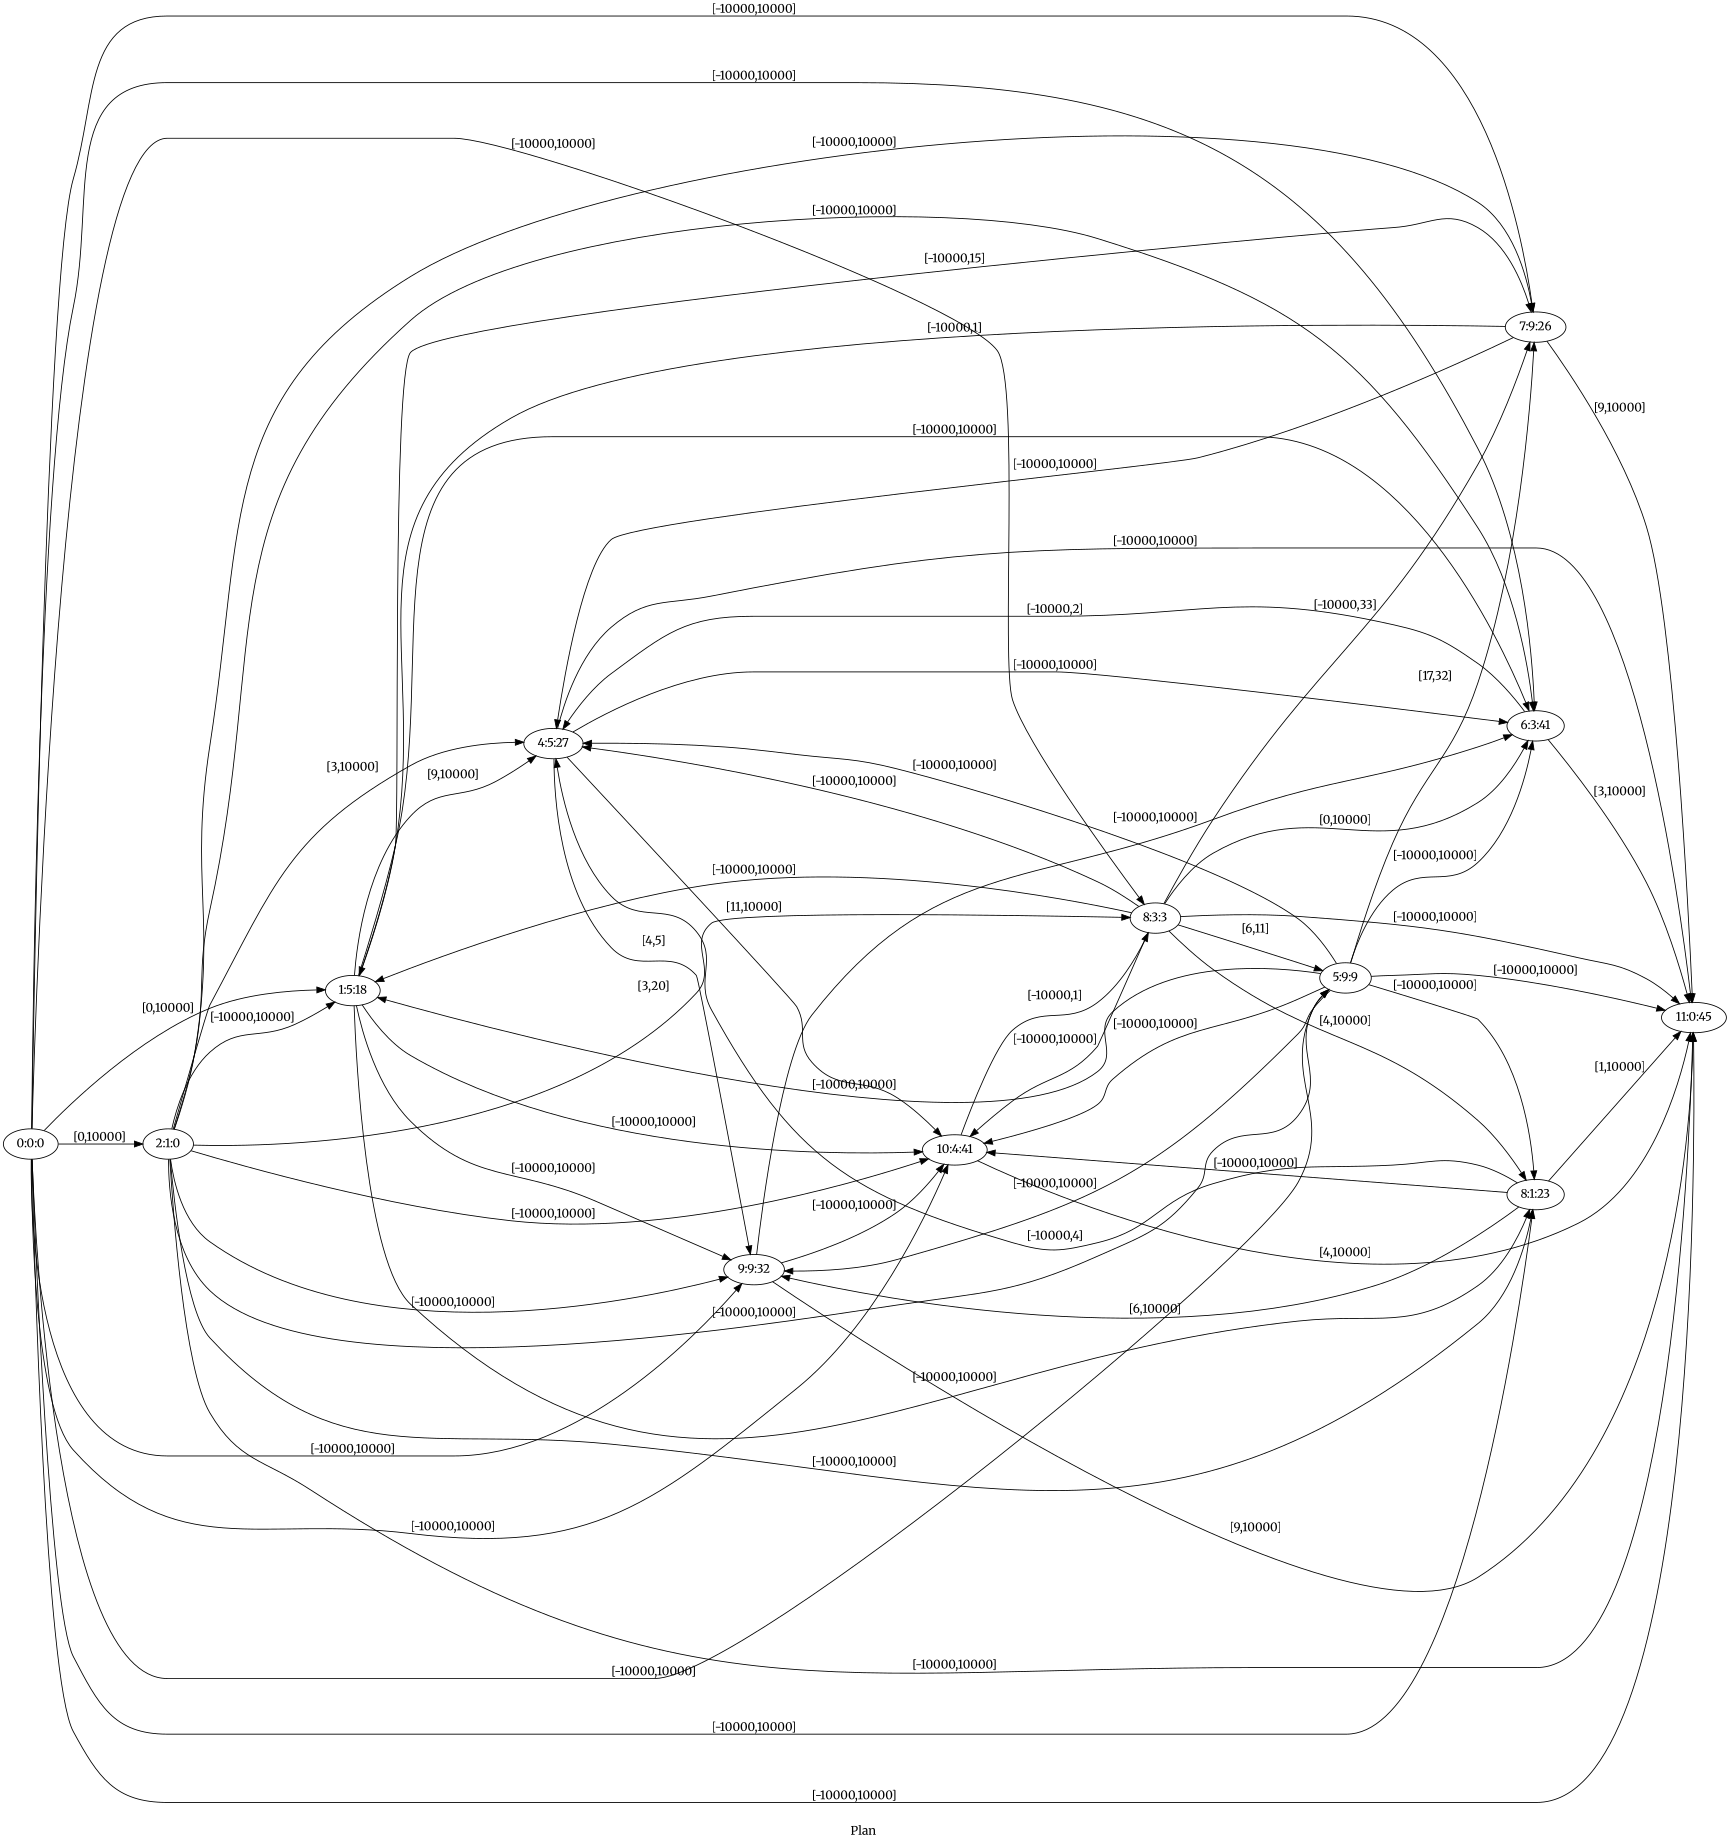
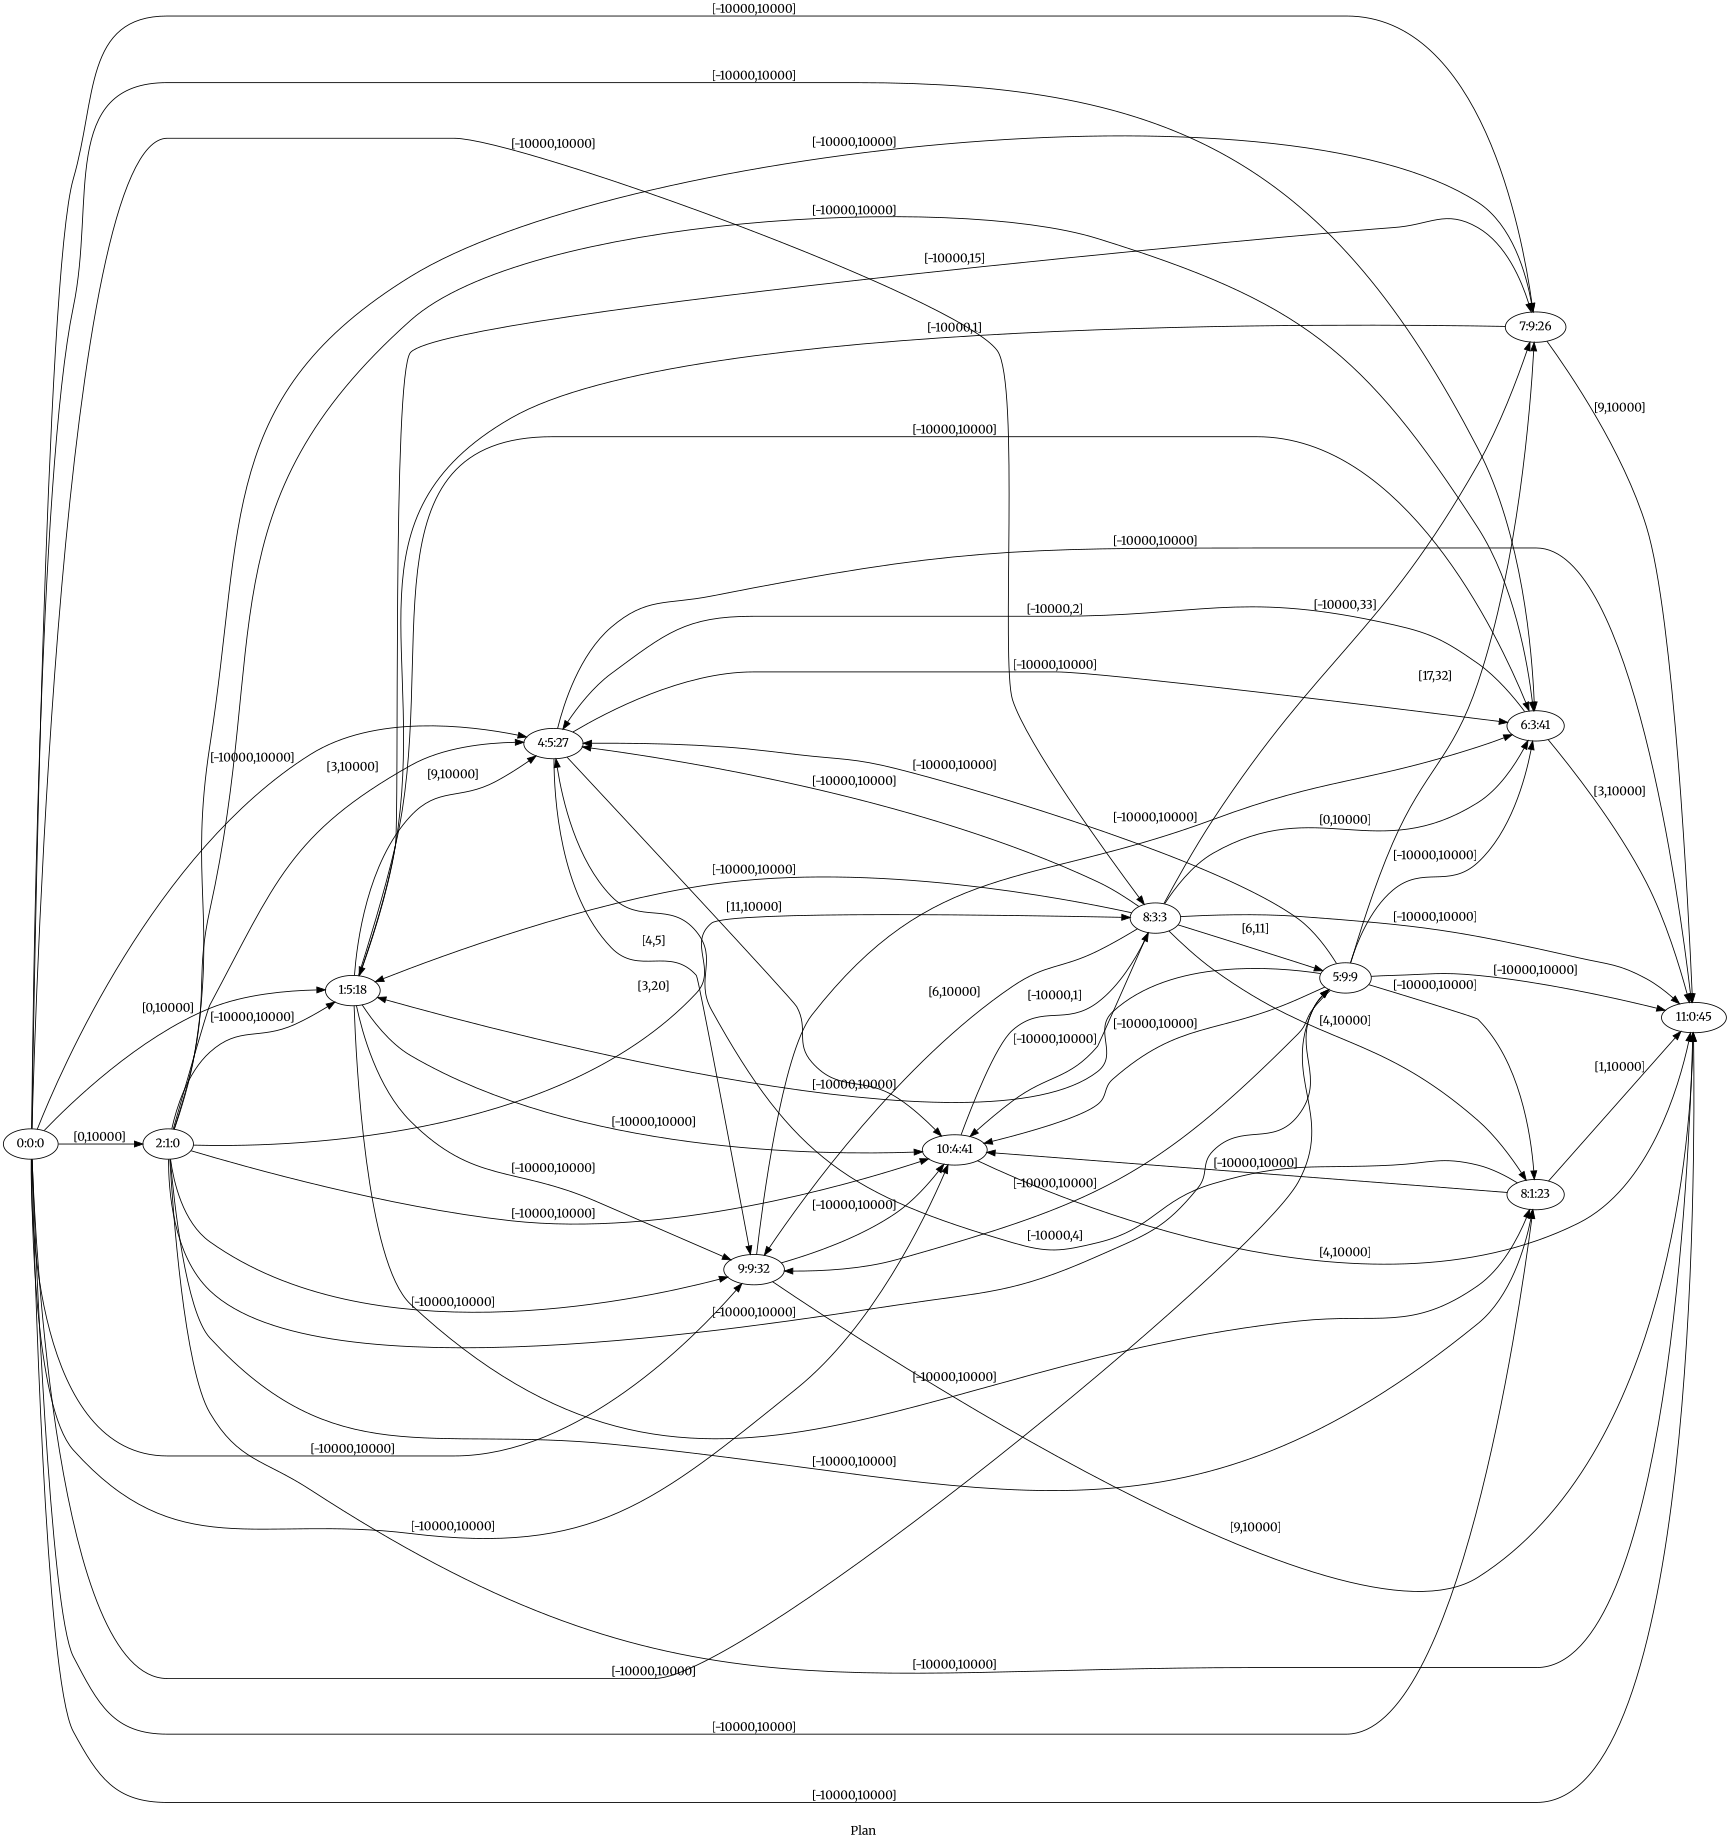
(977, 485) -> (213, 838)
(1183, 1316) -> (927, 1057)
